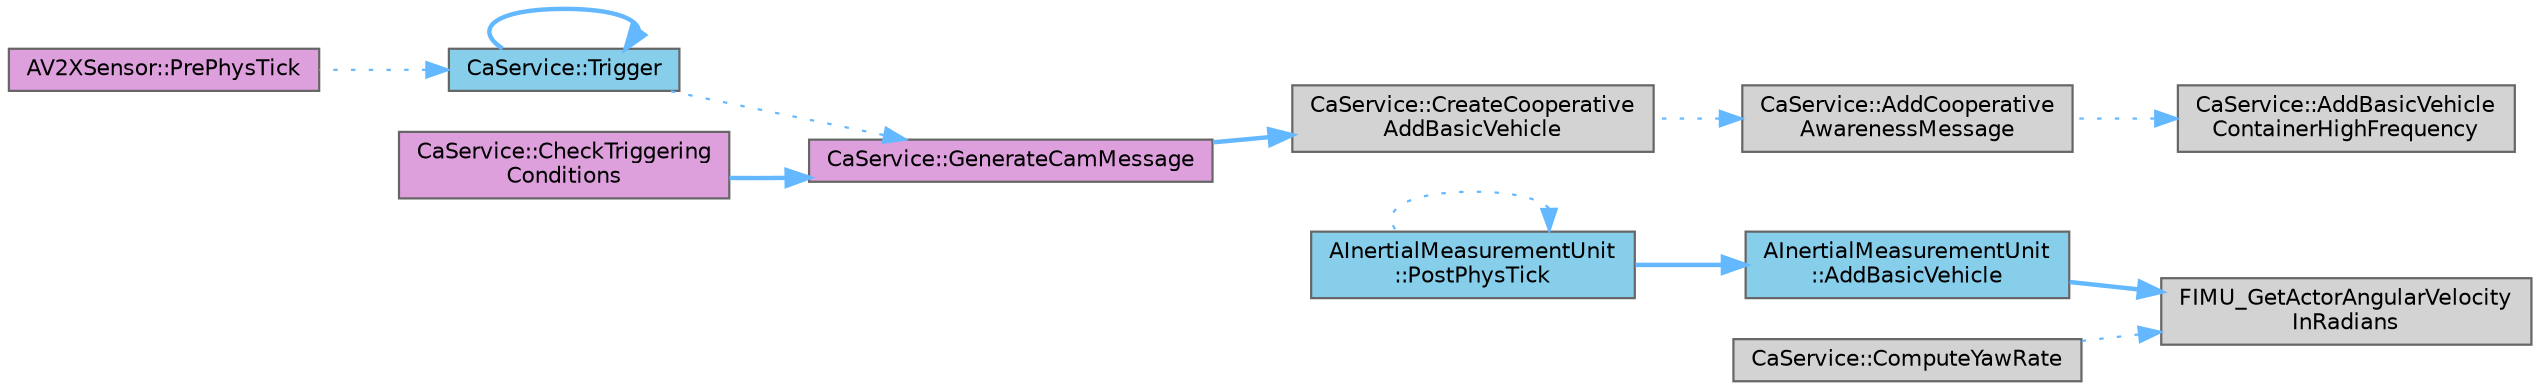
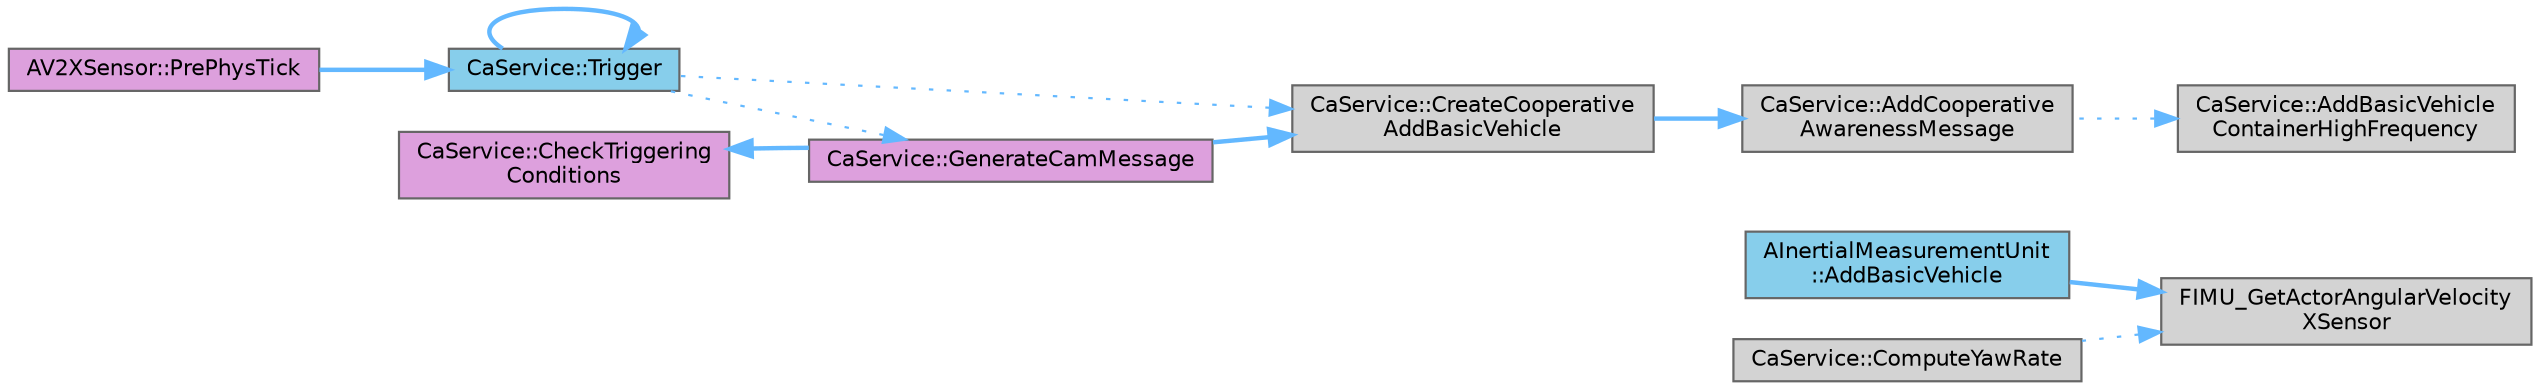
(373, 70) -> (373, 70)
none -> (975, 92)
(1687, 119) -> (1687, 119)
(758, 178) -> (780, 148)
(1473, 265) -> none
(2346, 311) -> (2346, 311)
